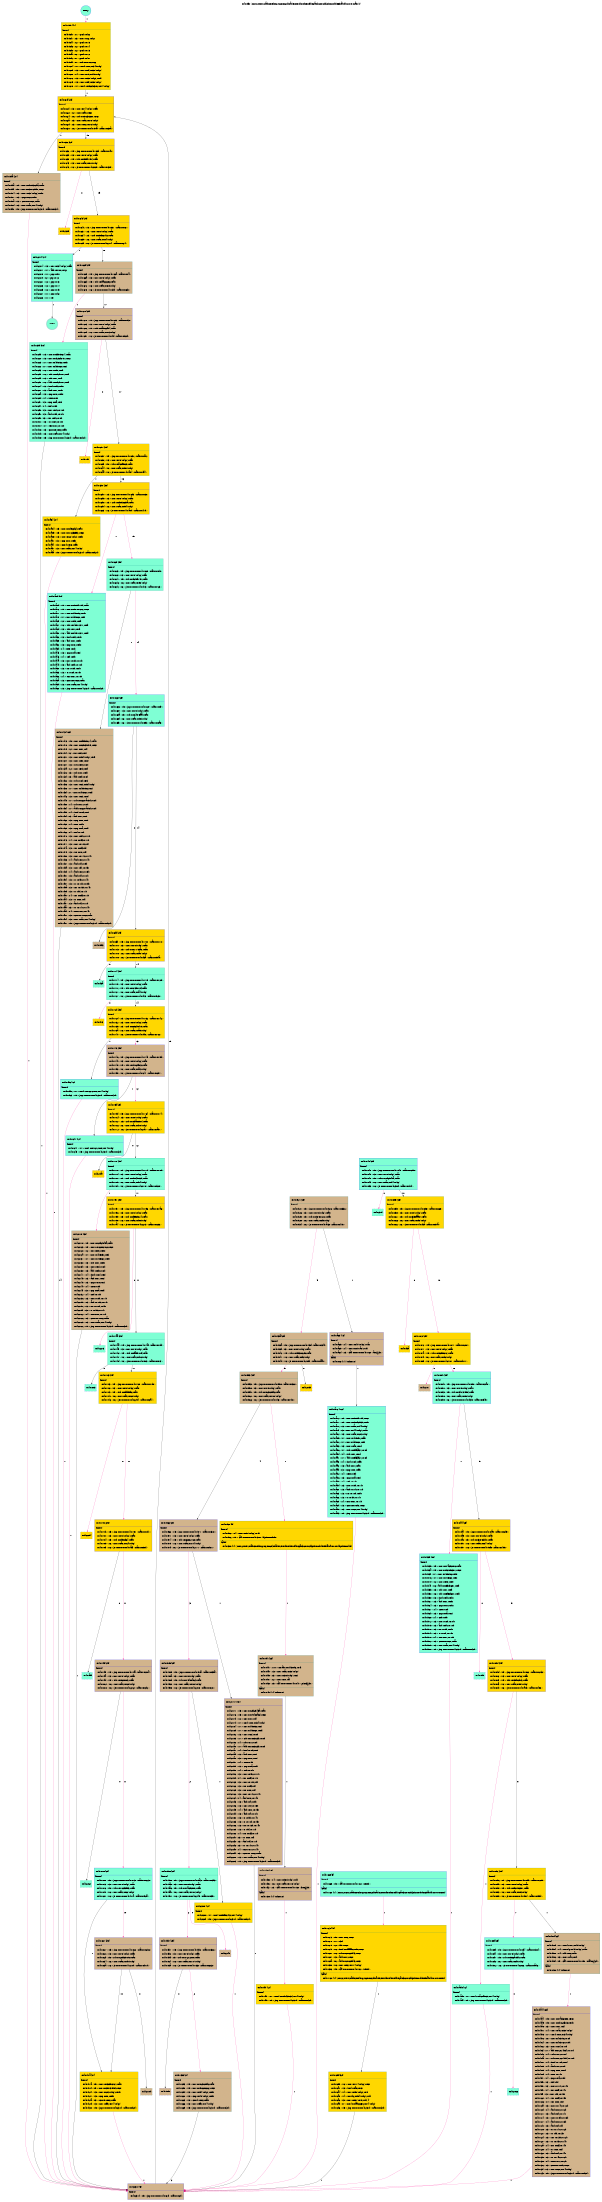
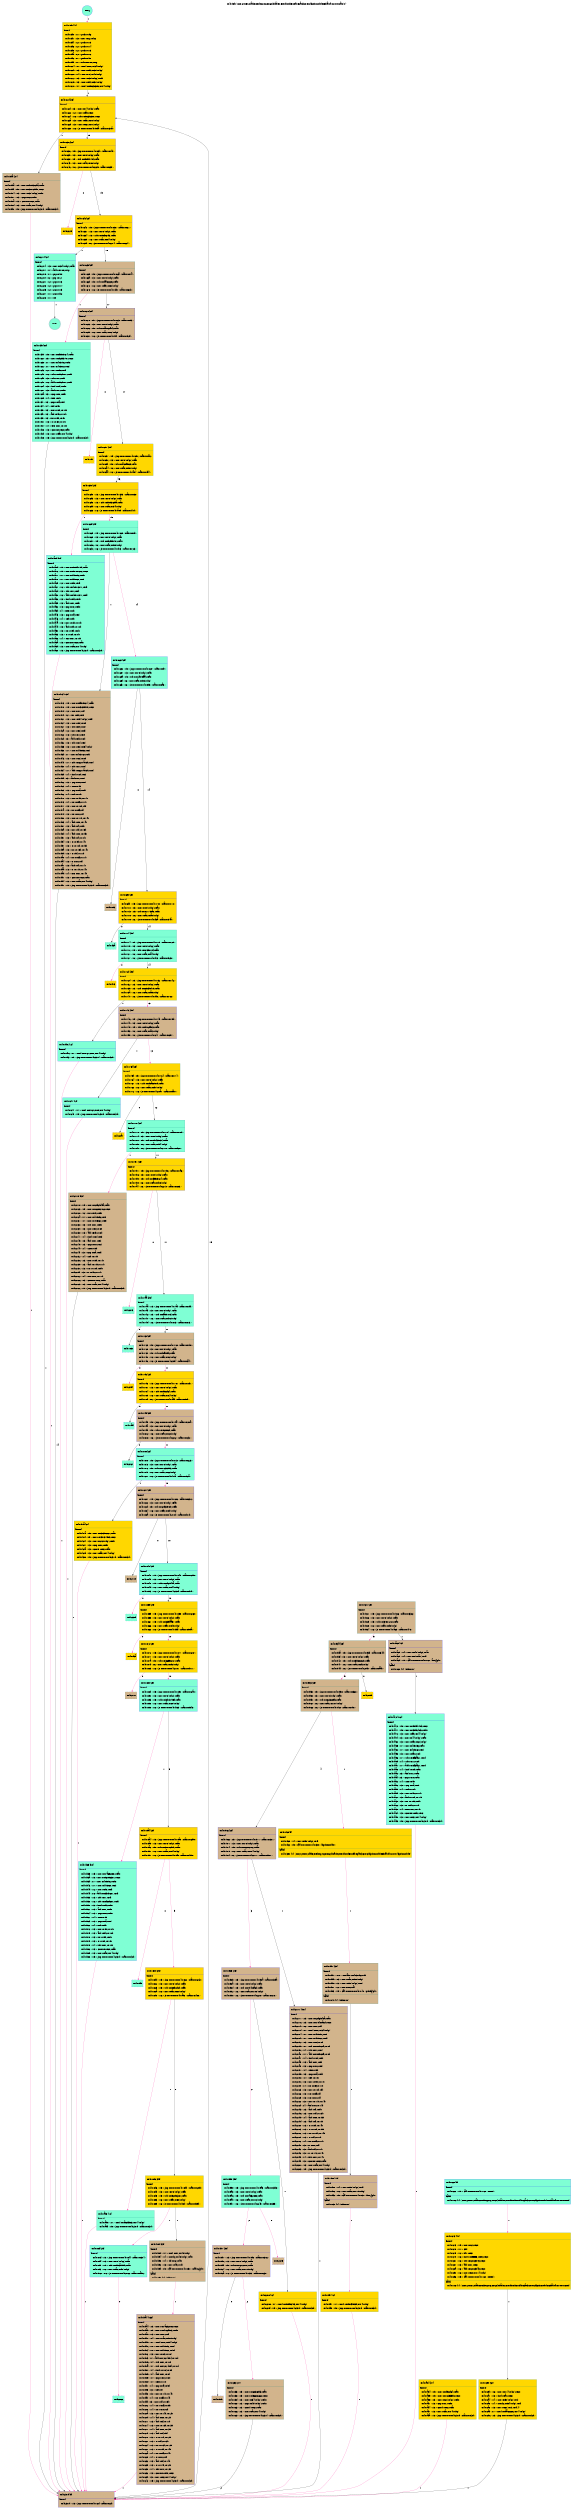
(84, 494) -> none
(128, 1388) -> (165, 1349)
(116, 2020) -> (167, 1540)
